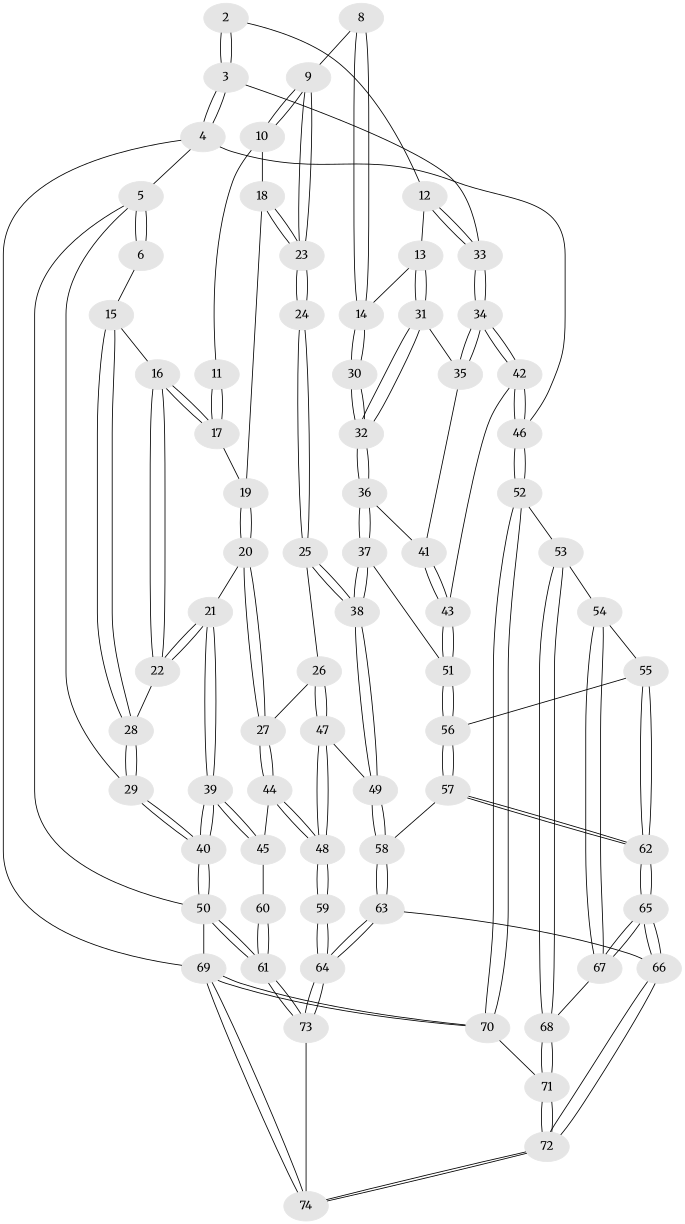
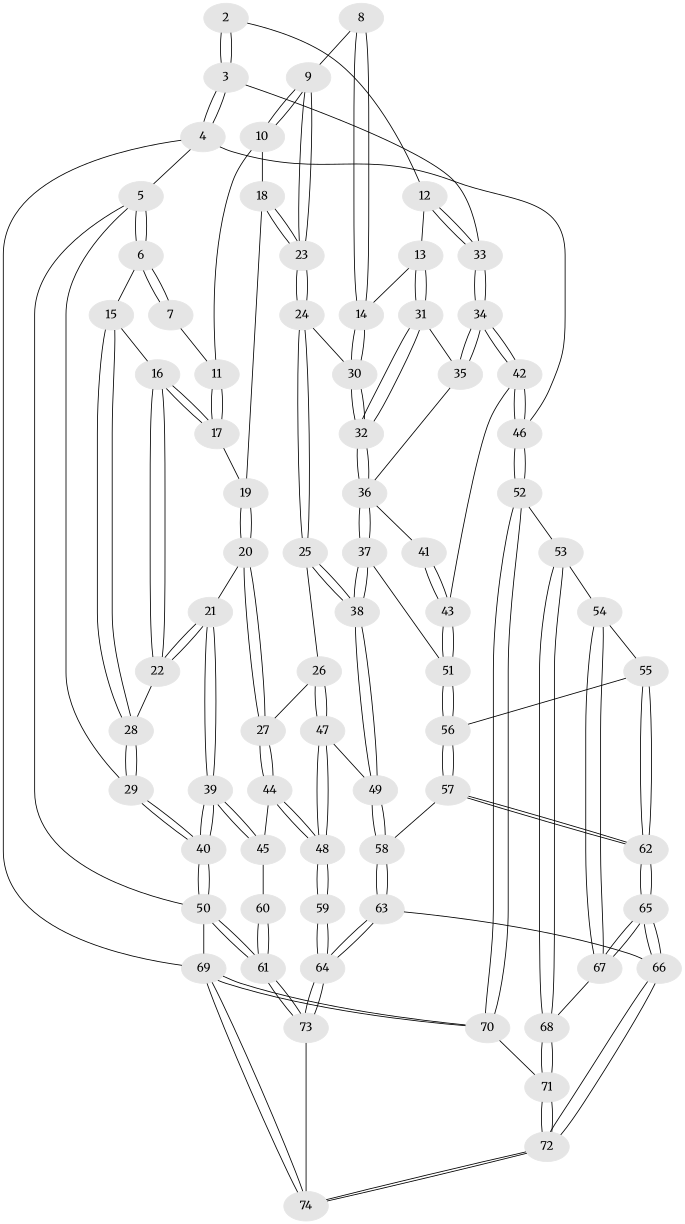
none -> (171, 315)
none -> (328, 345)
(442, 464) -> (412, 434)
